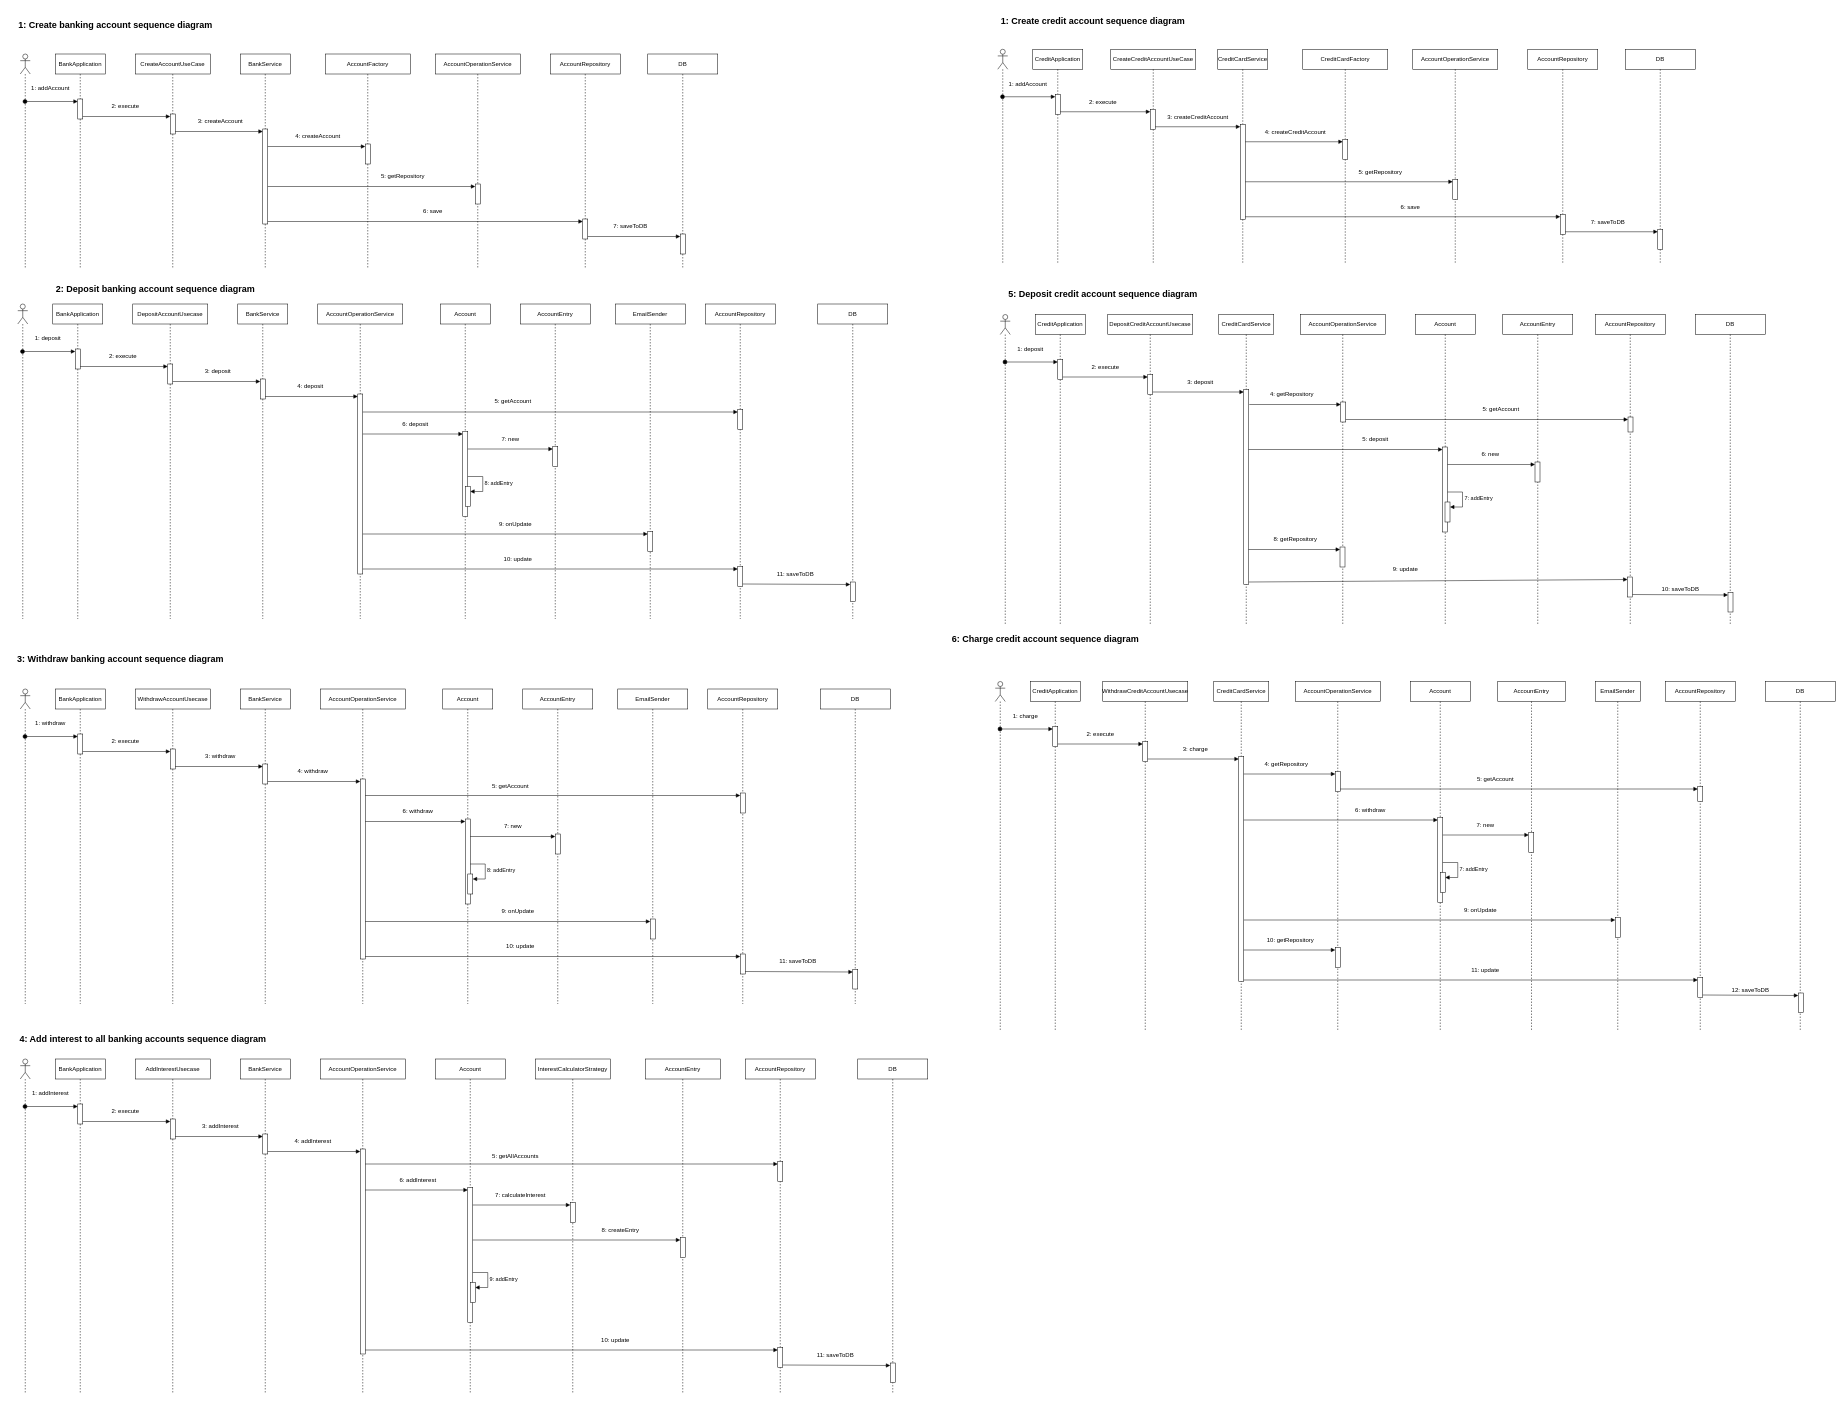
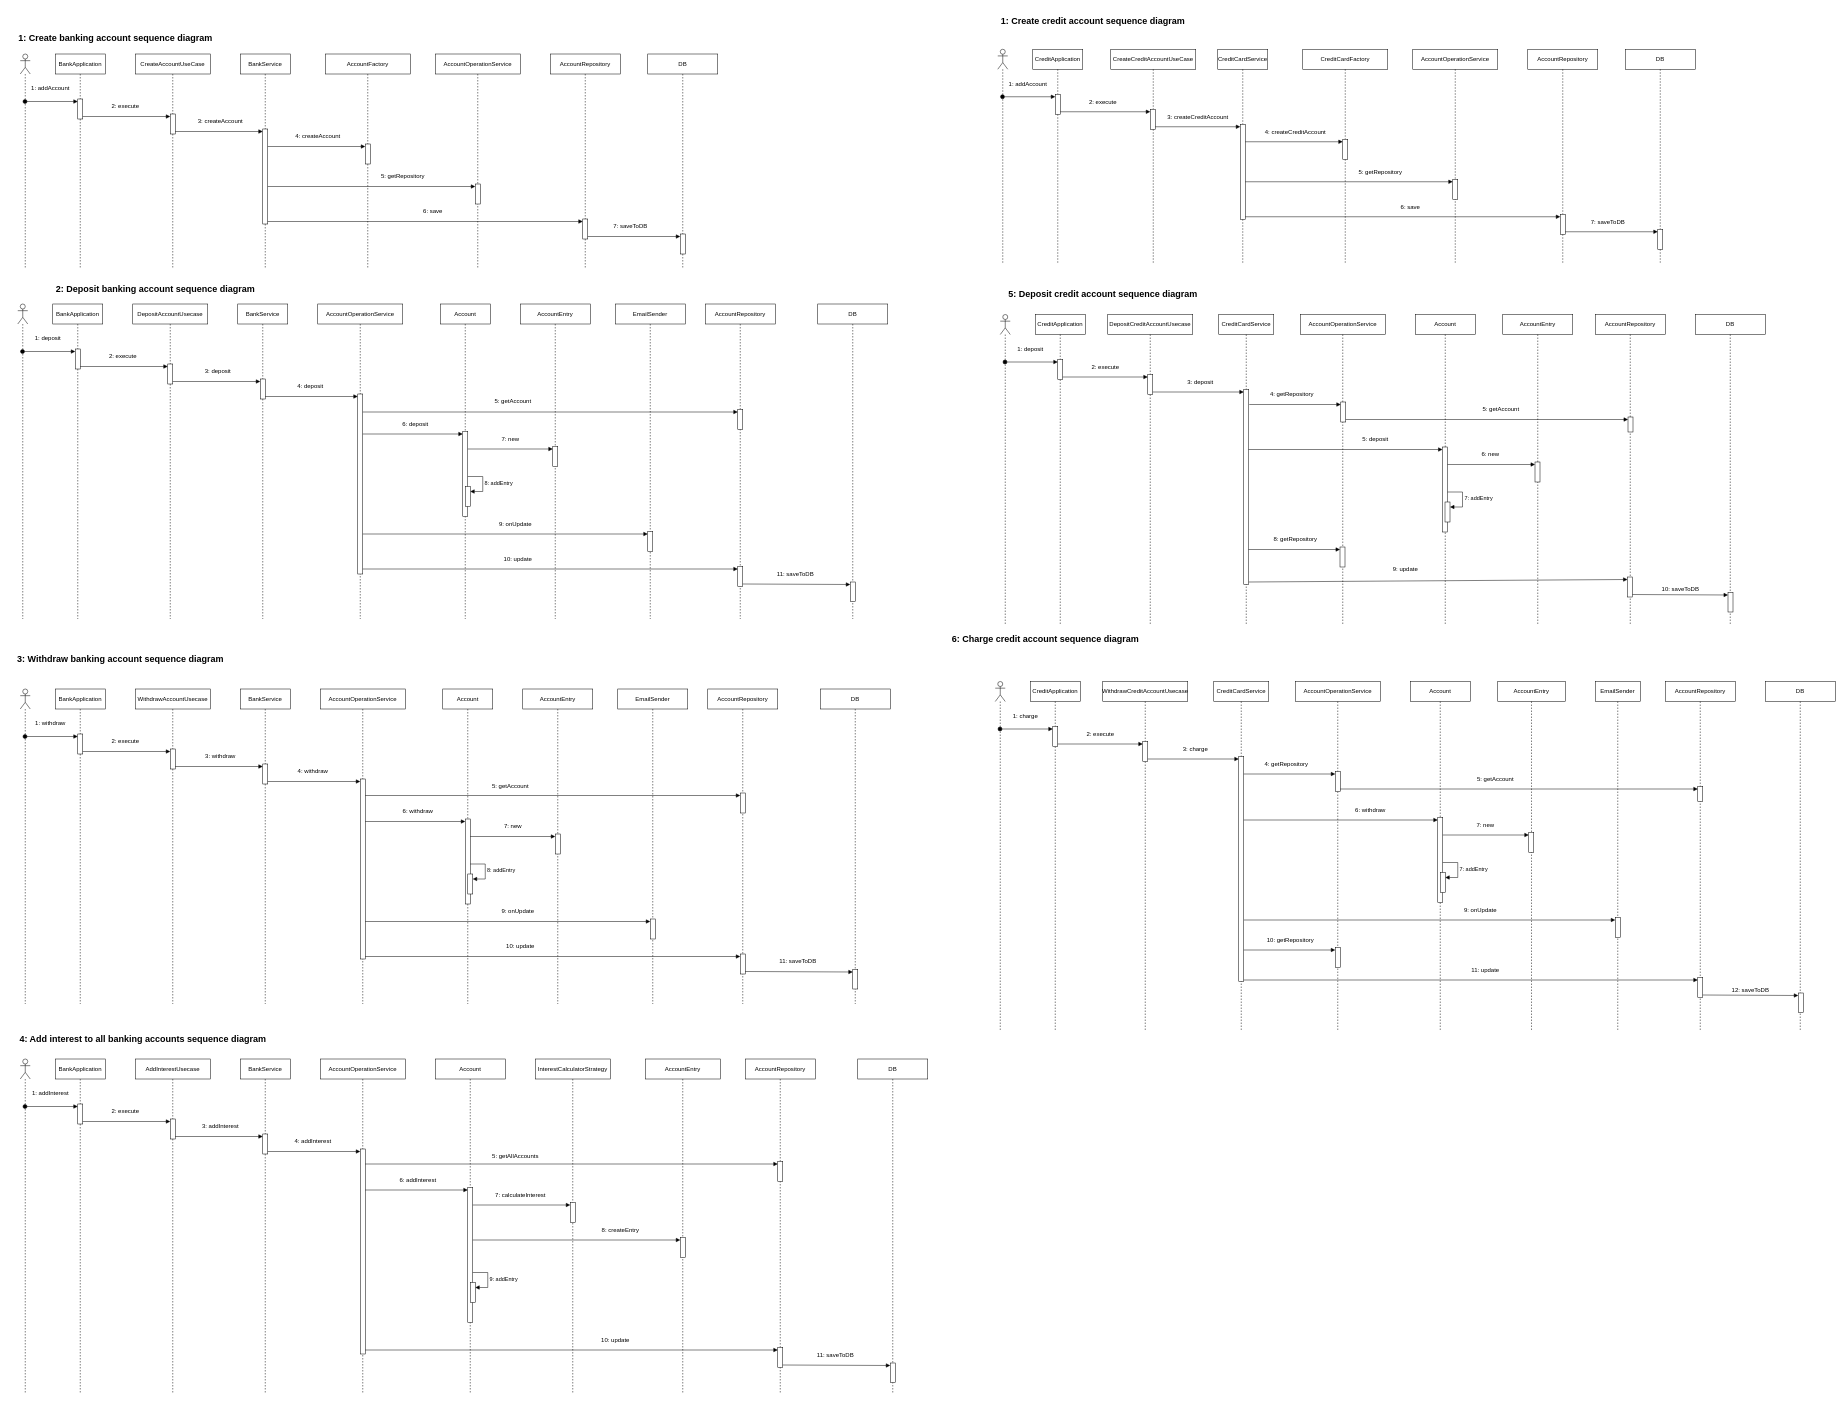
(115, 25) -> (115, 38)
